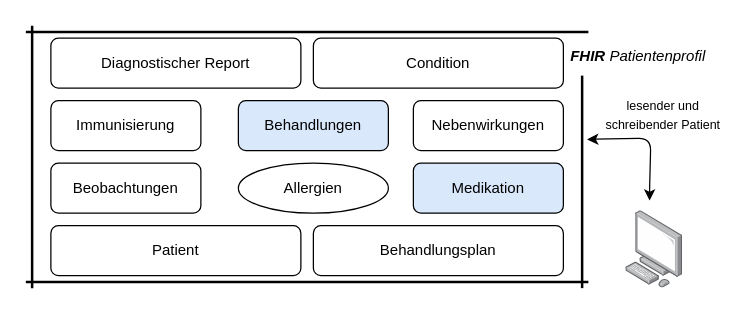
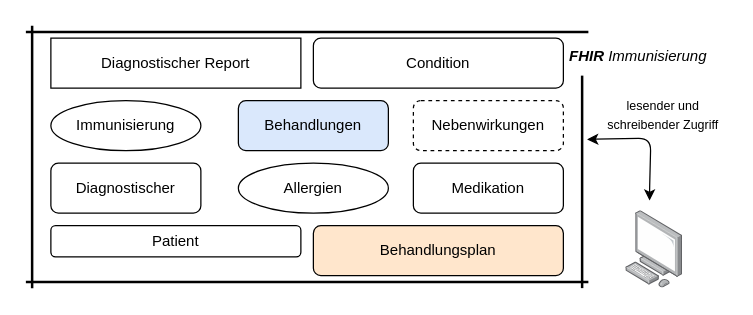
(638, 57) -> (638, 57)
(176, 63) -> (176, 63)
(663, 114) -> (663, 114)
(126, 126) -> (126, 126)
(488, 126) -> (488, 126)
(126, 188) -> (126, 188)
(488, 188) -> (488, 188)
(176, 251) -> (176, 241)
(438, 251) -> (438, 251)
